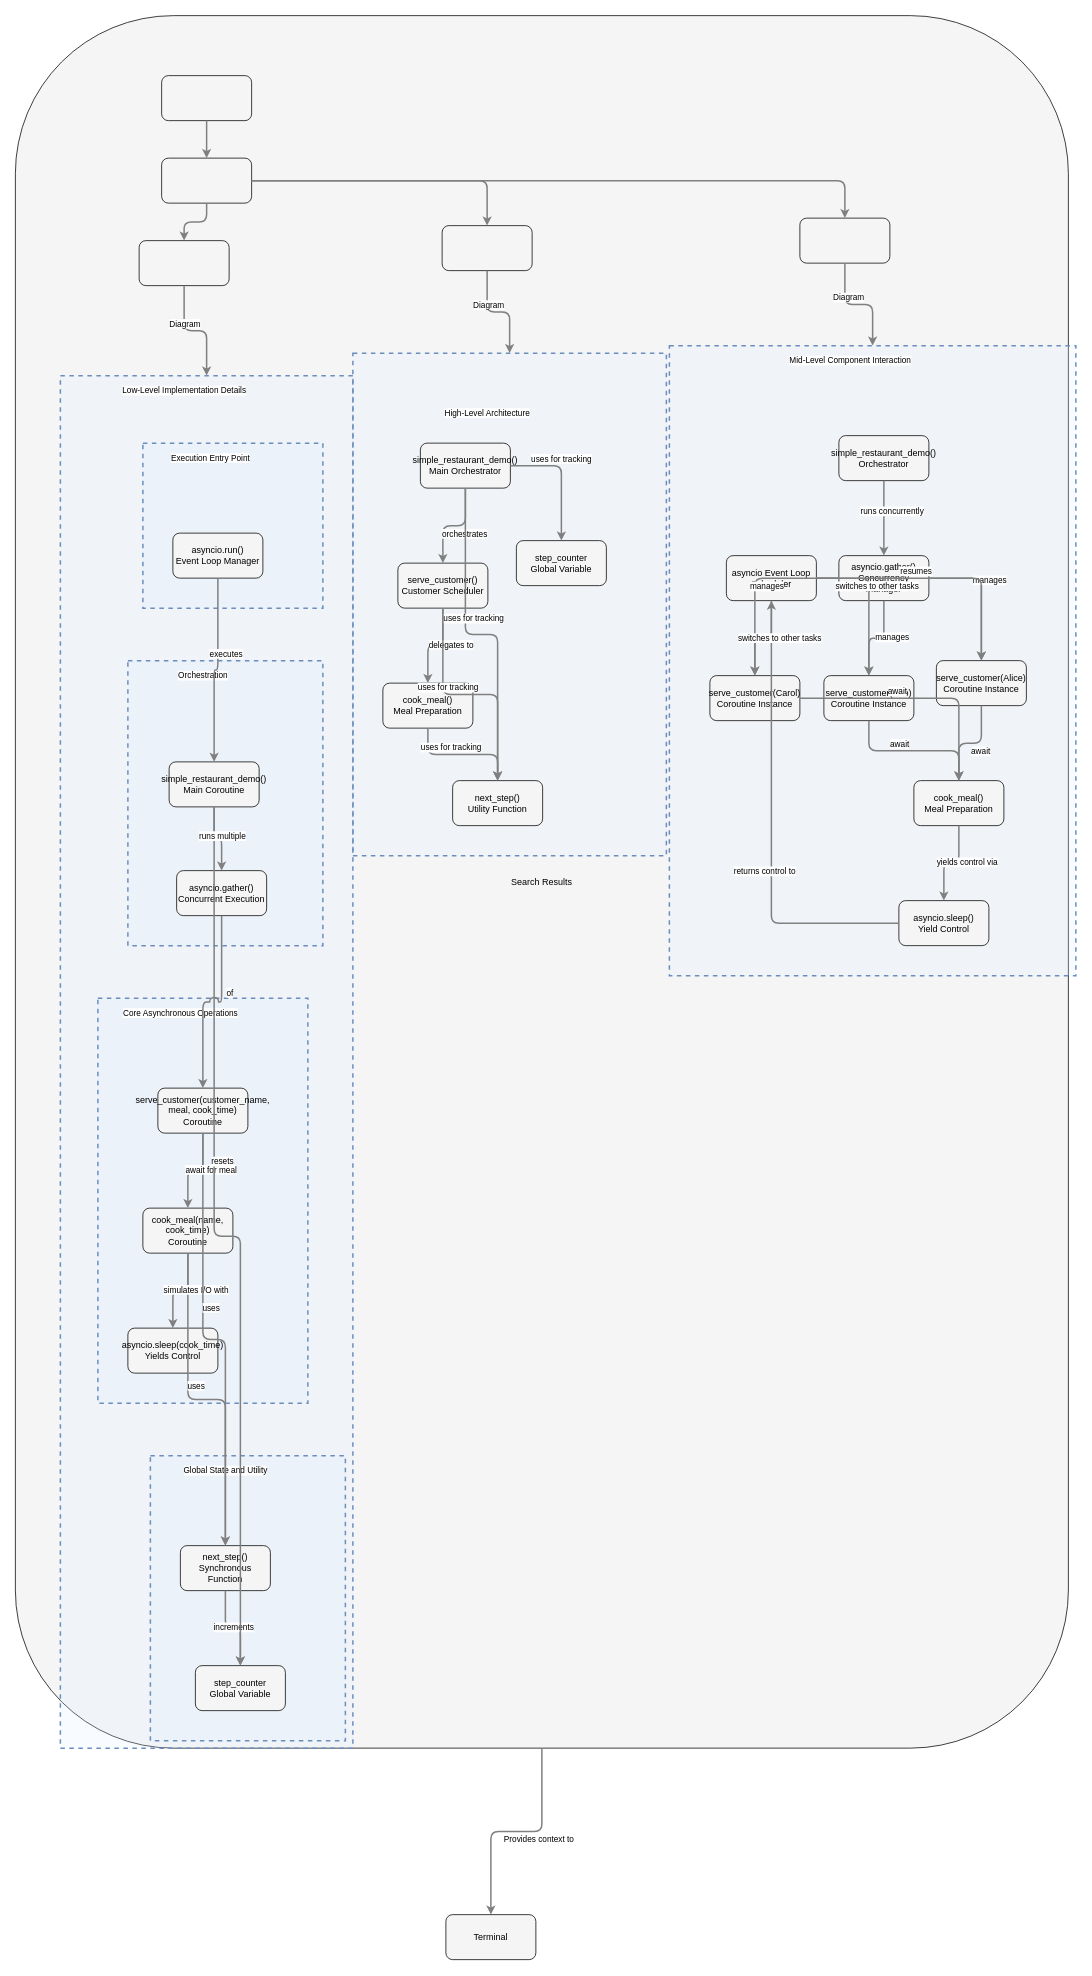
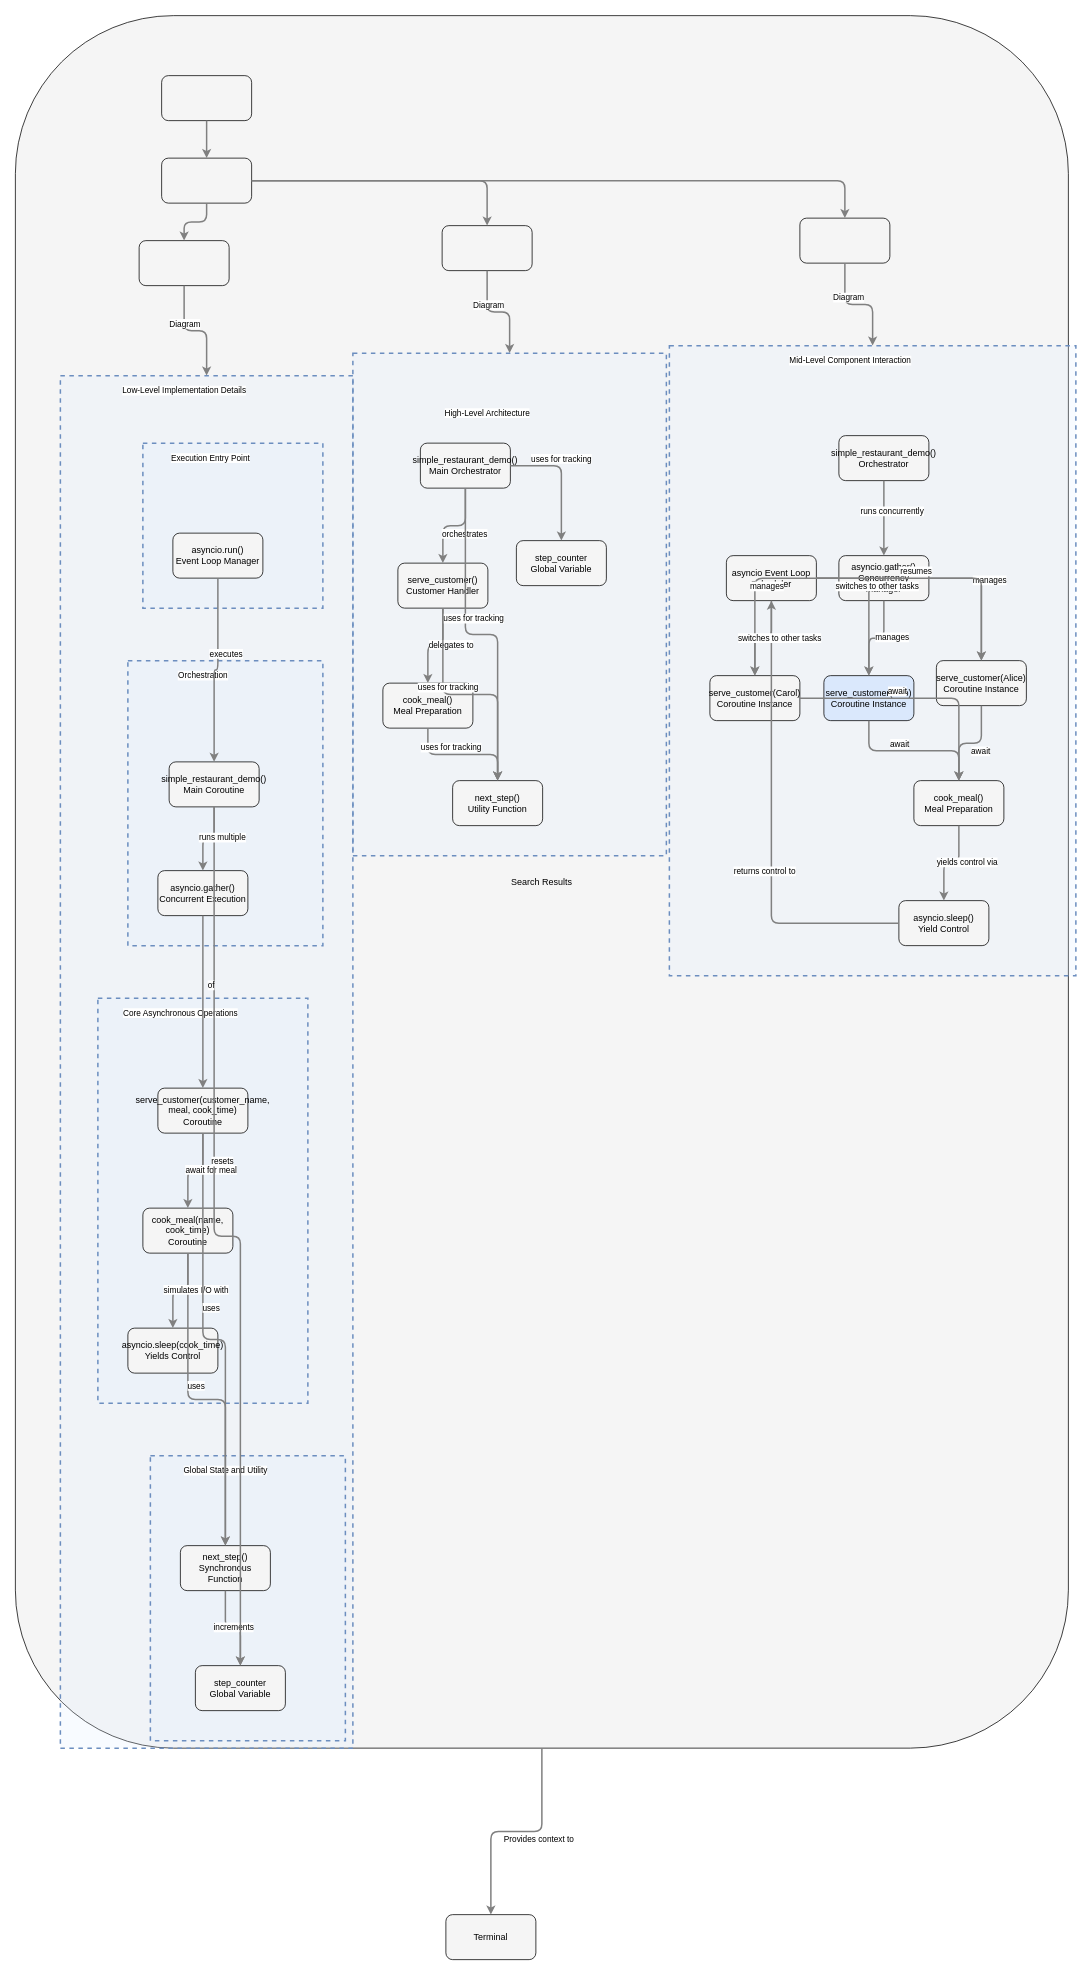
(443, 585) -> (443, 585)
(869, 698) -> (869, 698)
(222, 893) -> (203, 893)
